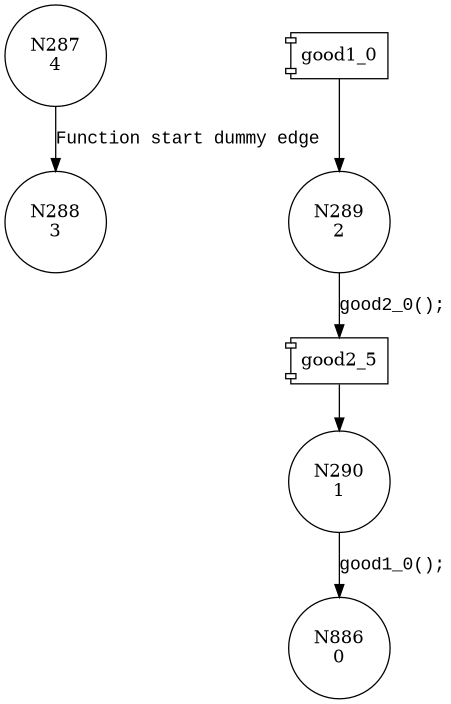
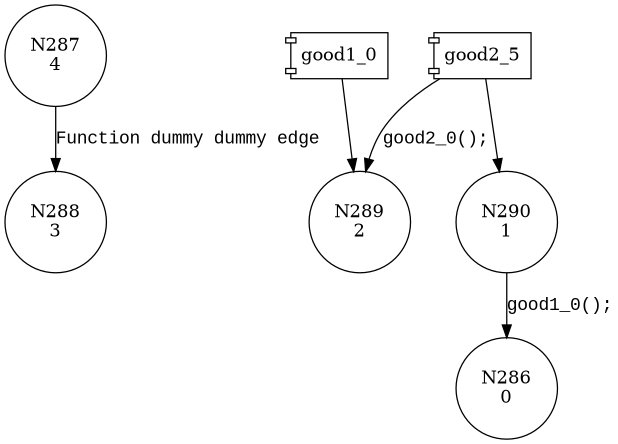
(188, 139) -> (188, 139)
(339, 299) -> (397, 113)
(339, 648) -> (507, 388)
